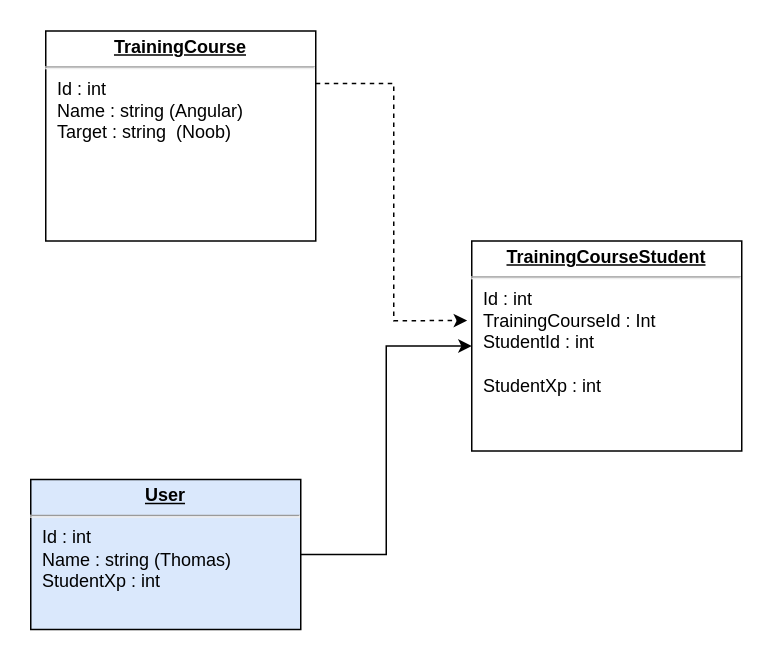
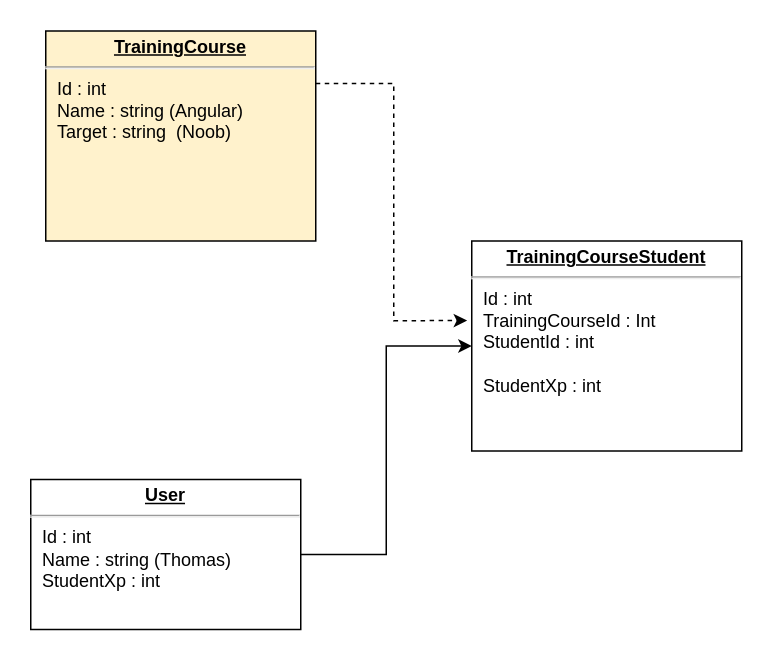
(181, 136) -> (181, 136)
(166, 554) -> (166, 554)
